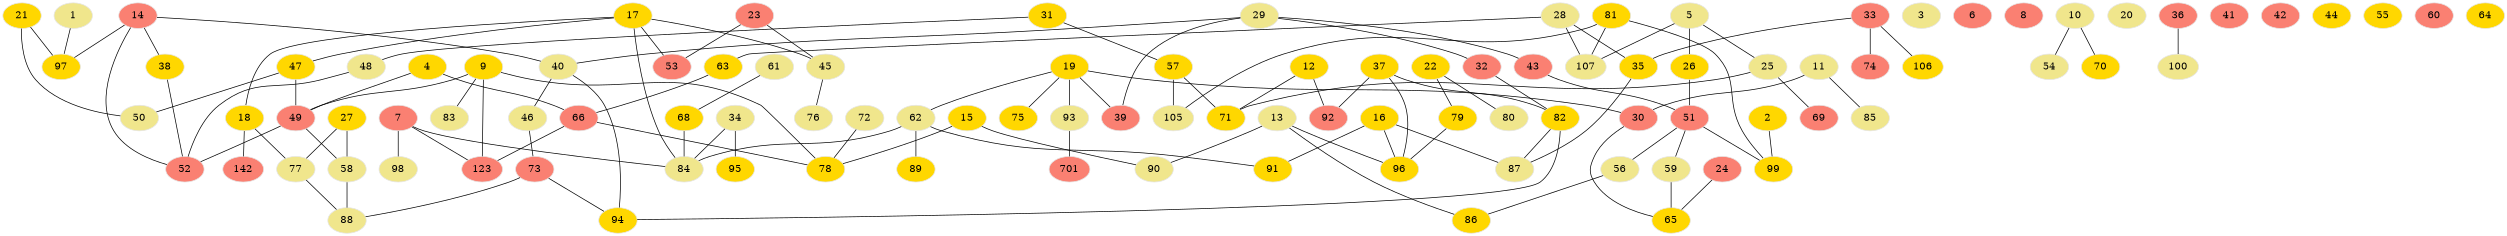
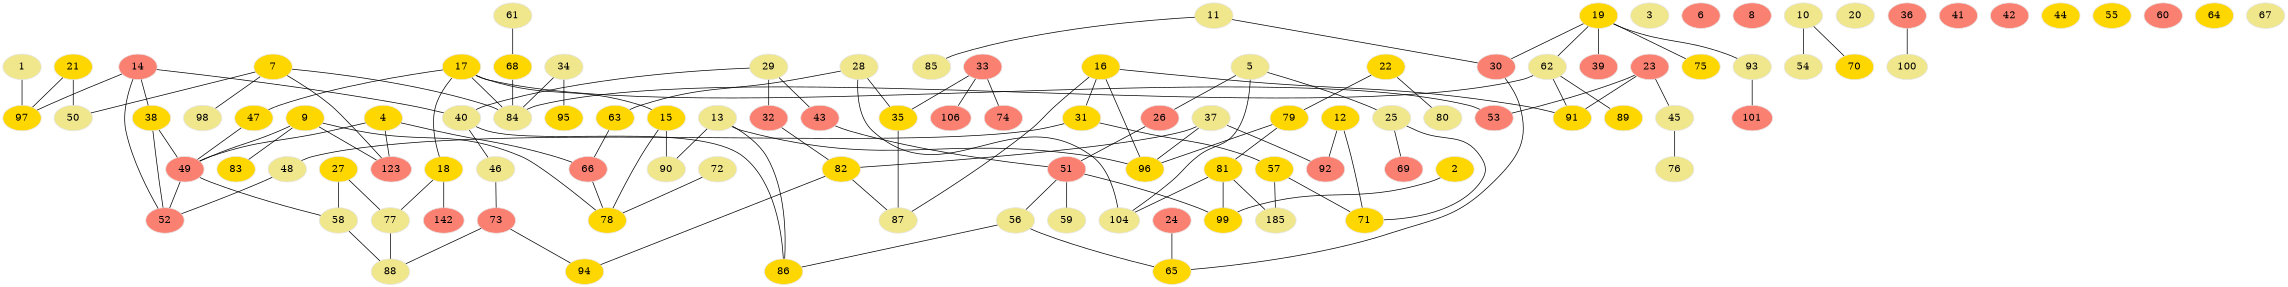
none -> (2266, 16)
(736, 36) -> (564, 92)
(1165, 41) -> none
(1380, 67) -> (1211, 118)
(1586, 67) -> (1119, 220)
(1690, 67) -> (1160, 118)
(1923, 67) -> (951, 118)
(218, 92) -> (173, 92)
none -> (1611, 92)
none -> (1089, 99)
(398, 118) -> (273, 67)
(449, 118) -> (236, 169)
(1173, 118) -> (1276, 220)
(615, 134) -> (705, 142)
(536, 141) -> (387, 140)
none -> (168, 144)
none -> (1256, 144)
(1070, 169) -> (1752, 118)
(1671, 195) -> (1092, 250)
